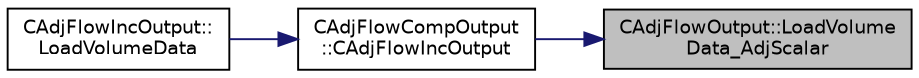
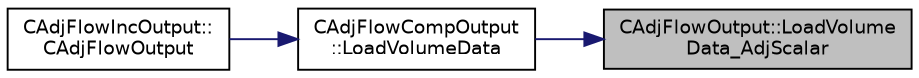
(118, 39) -> (118, 39)
(417, 39) -> (417, 39)
